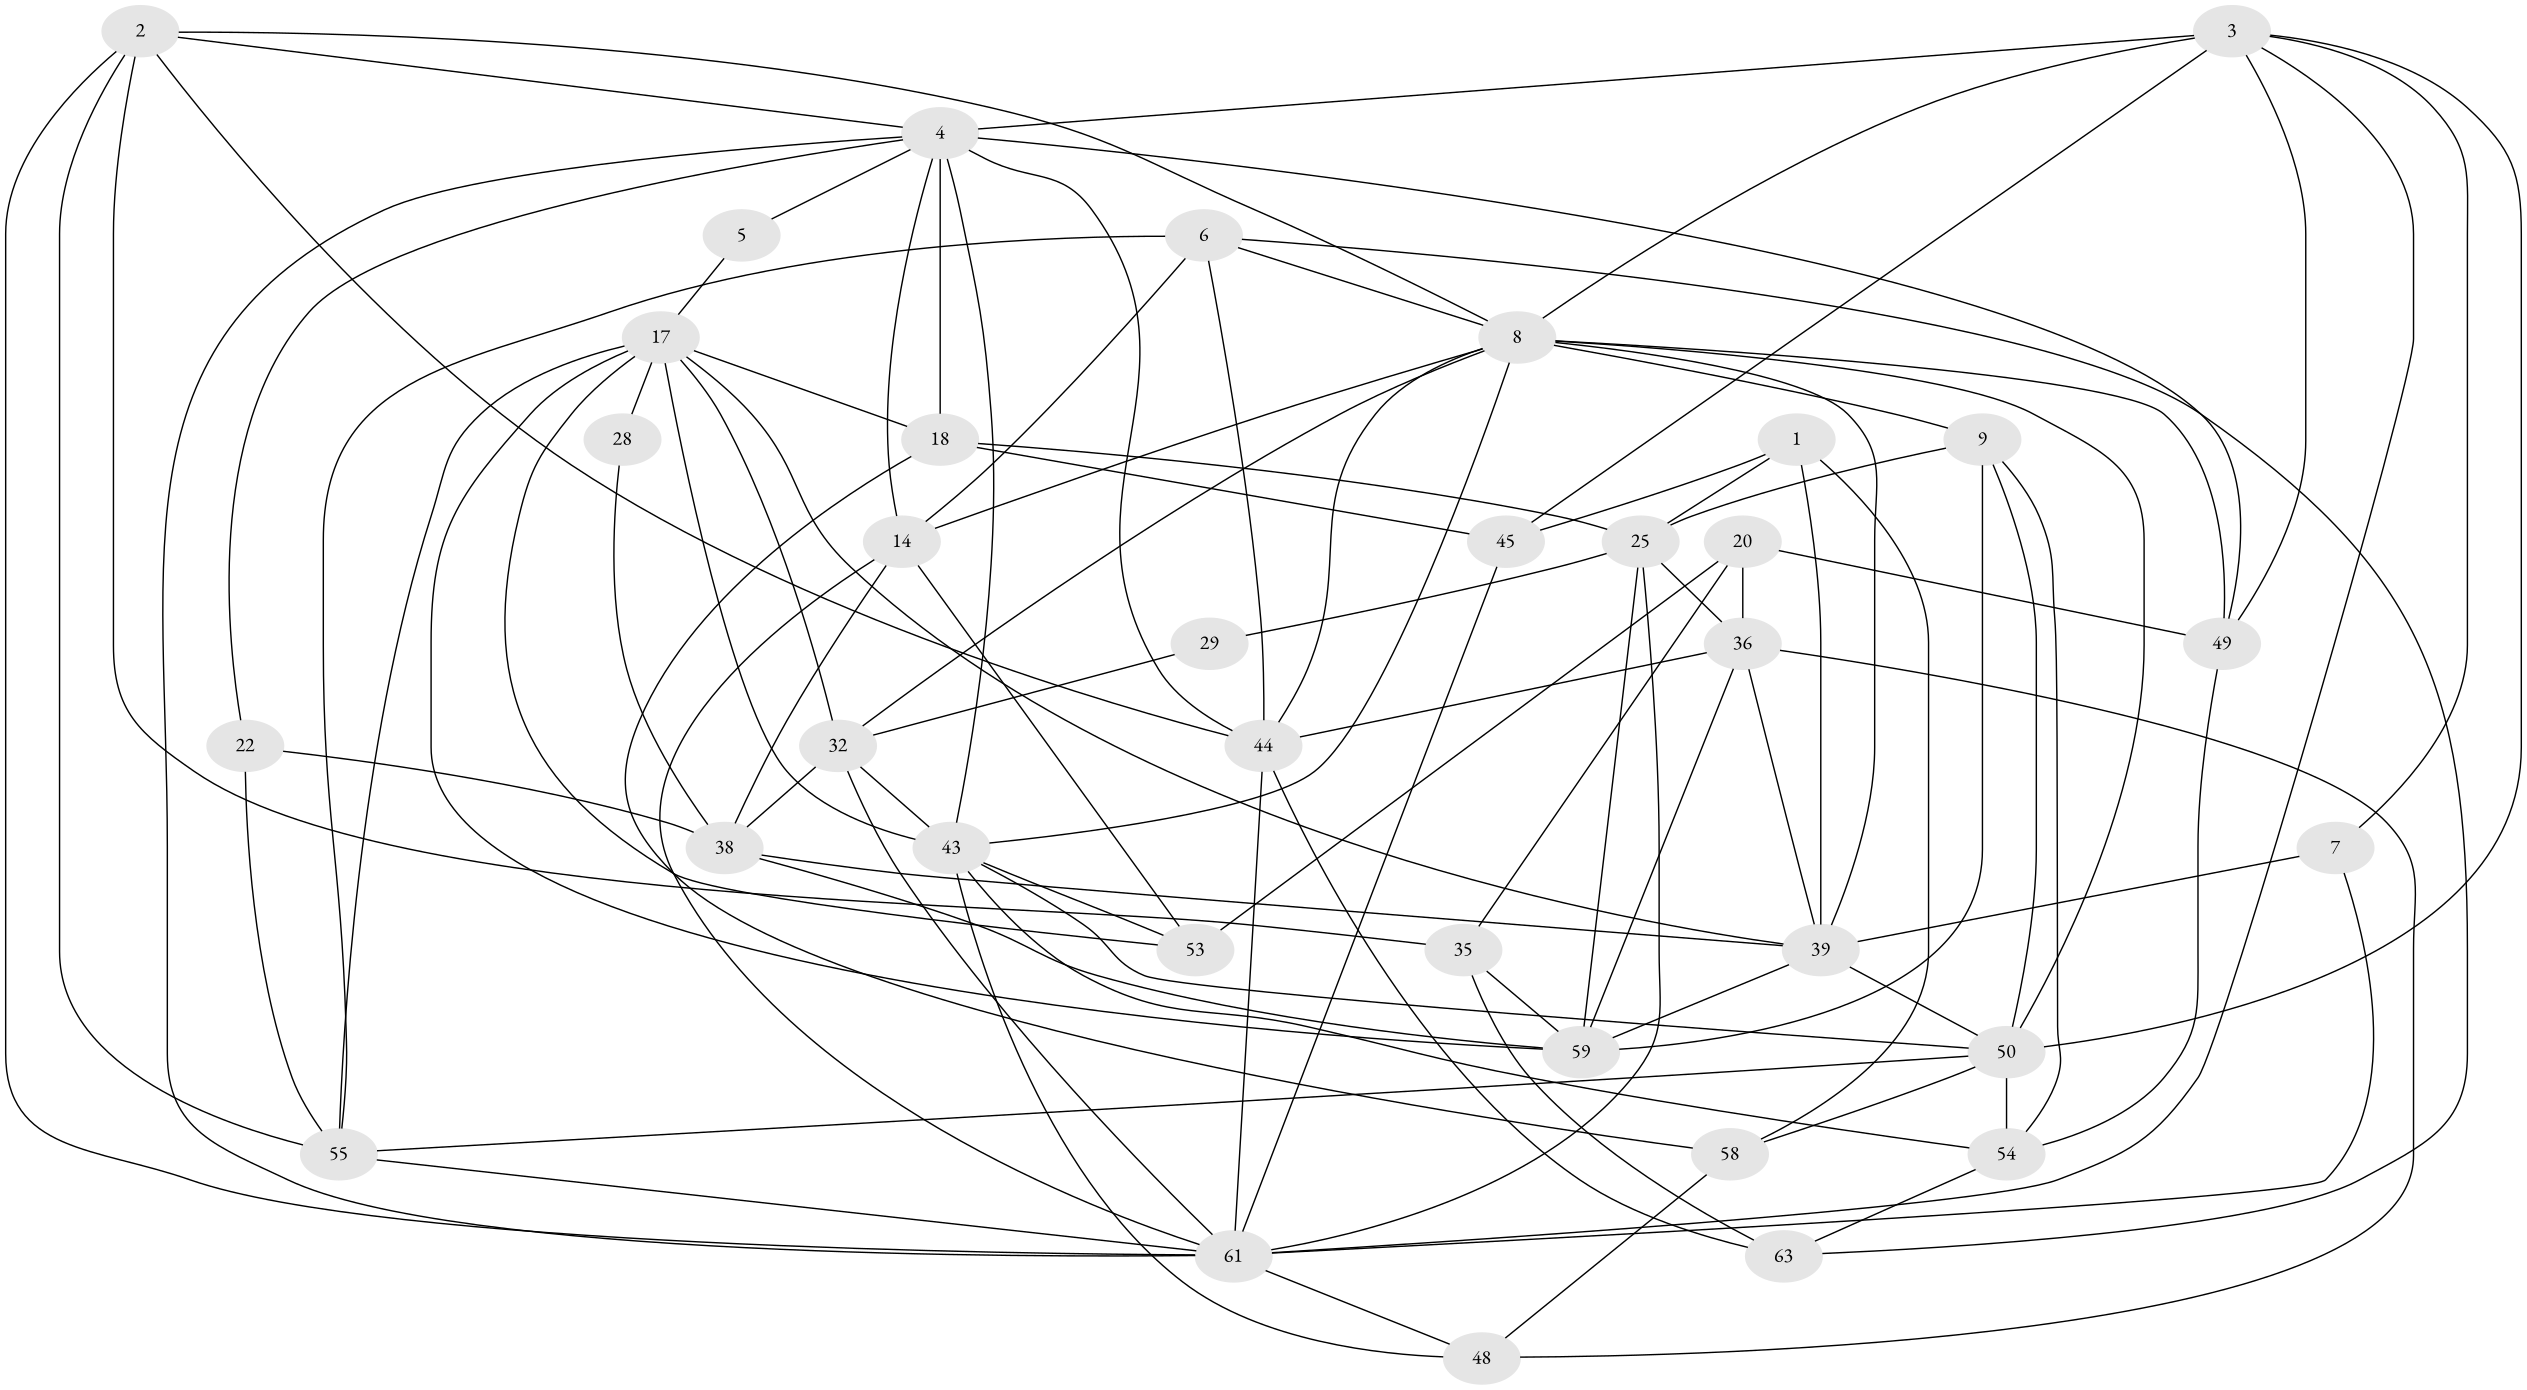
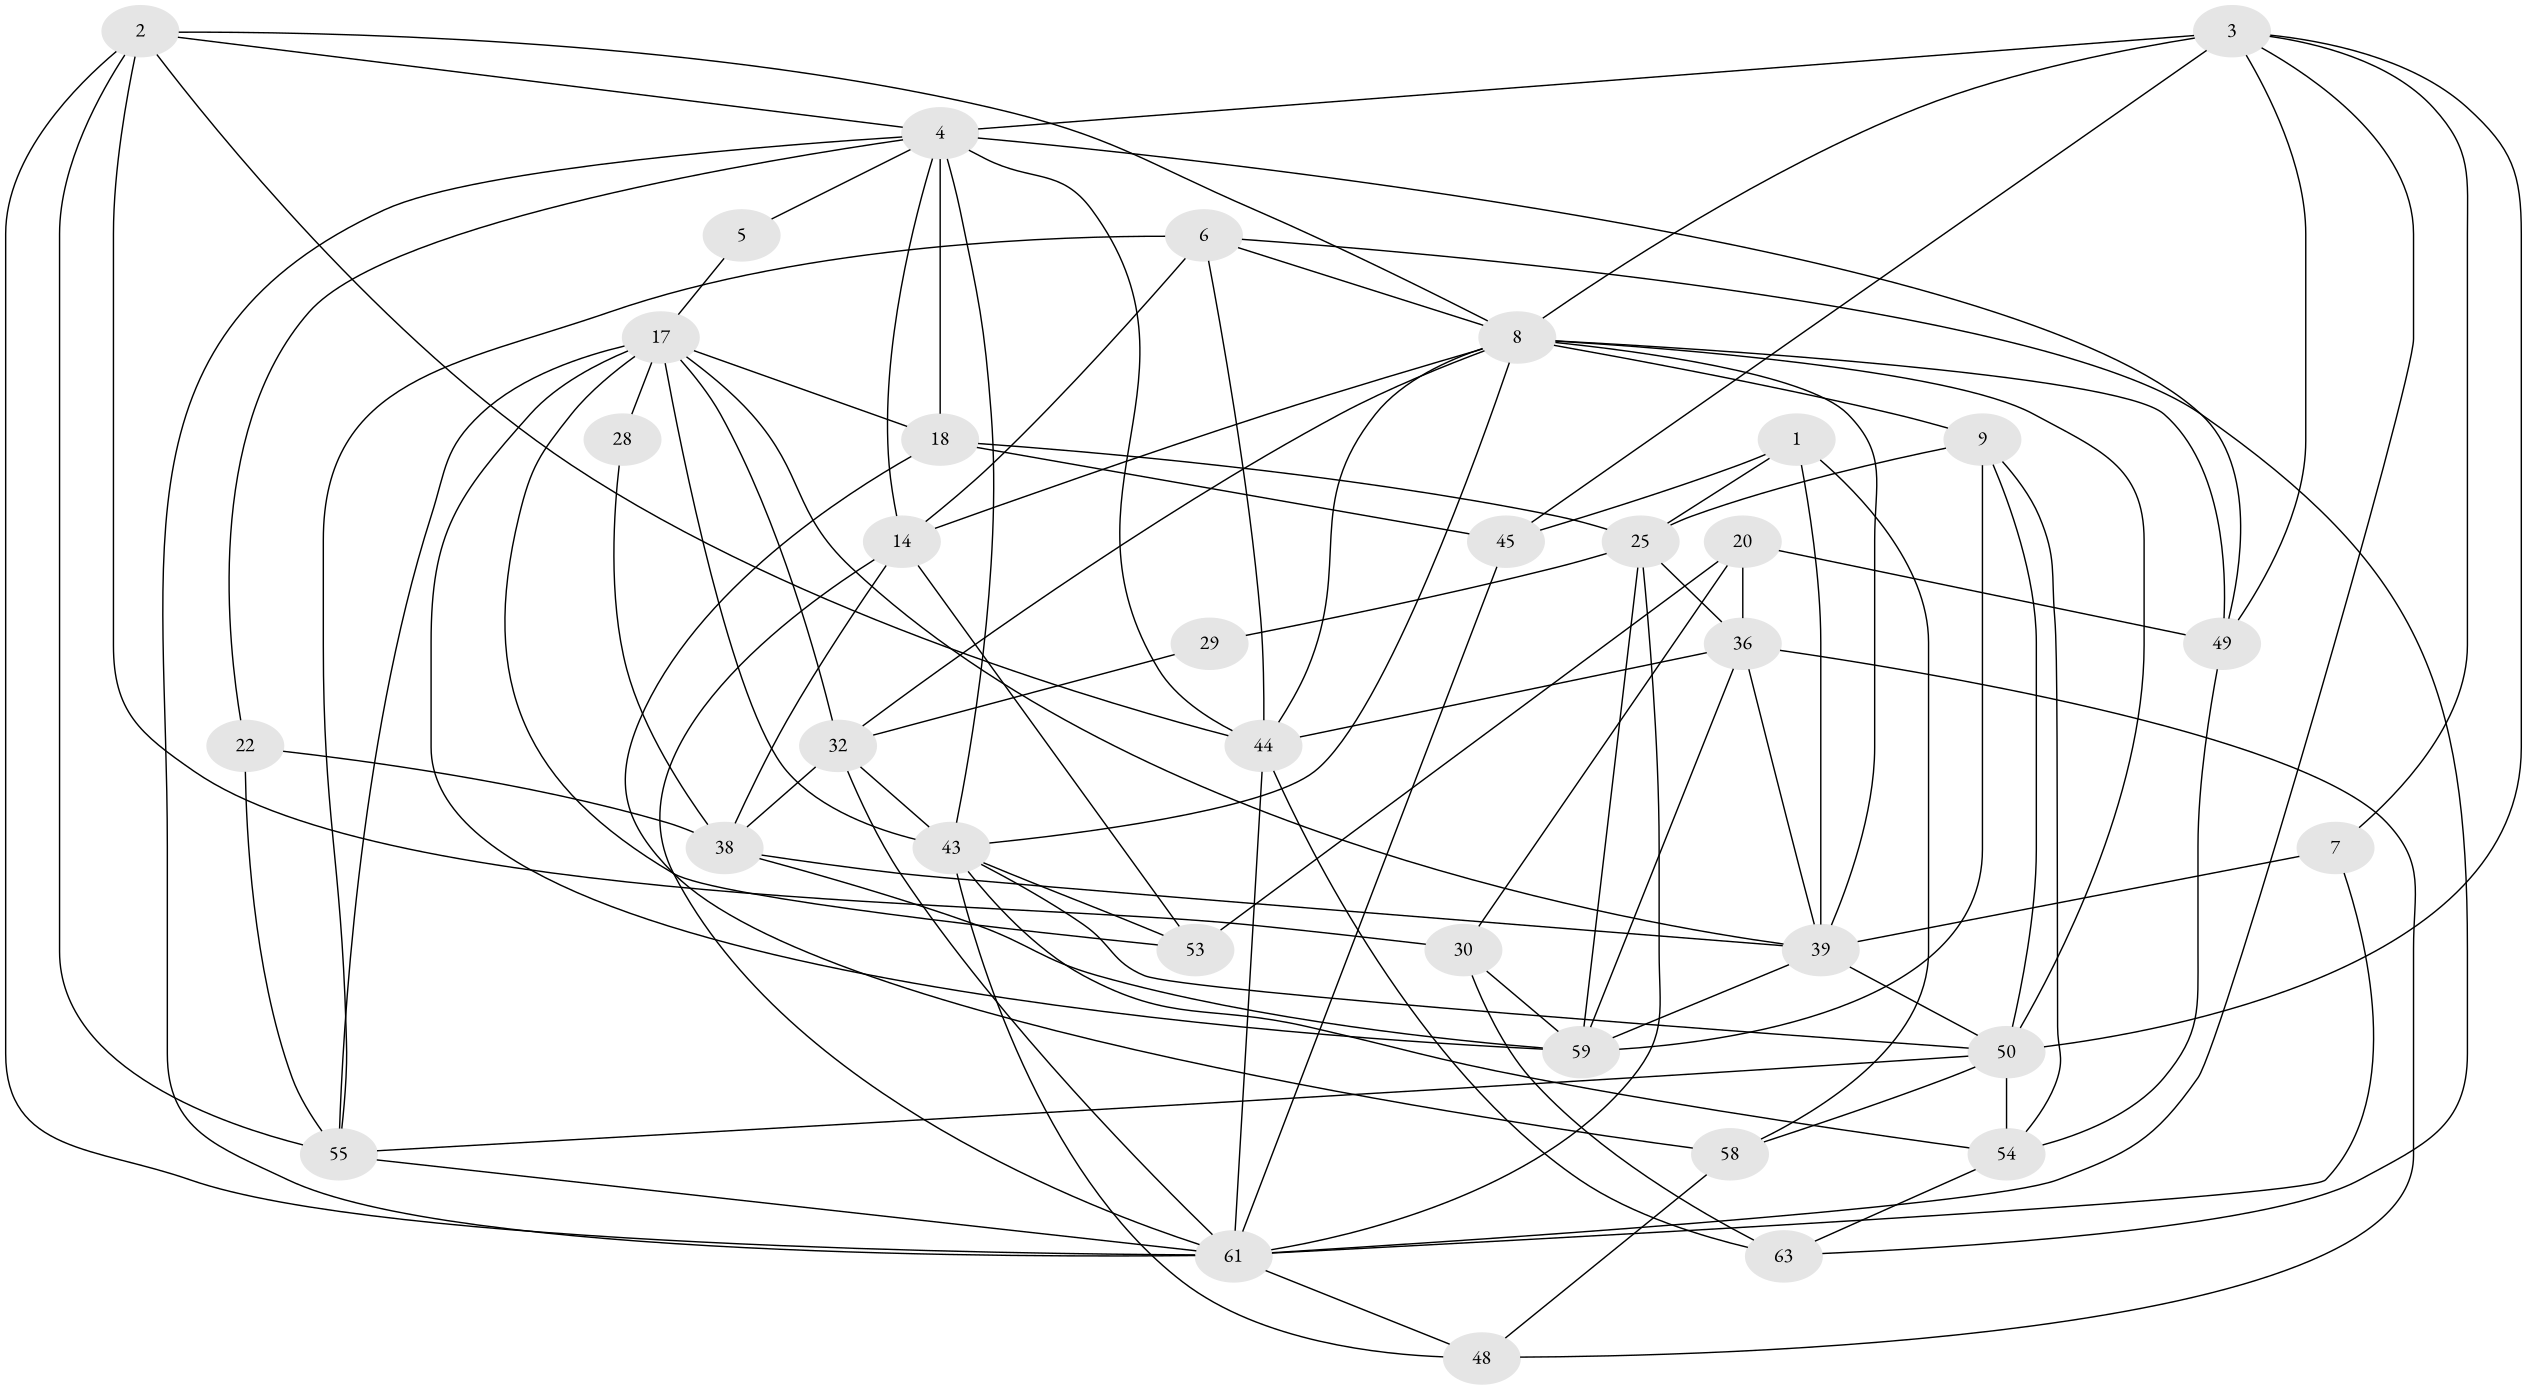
(1463, 950) -> (1463, 950)
